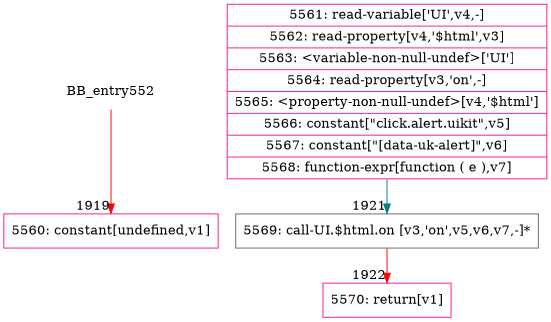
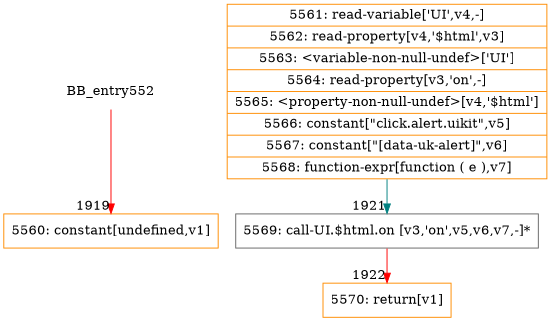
(387, 92) -> (387, 92)
(111, 231) -> (111, 231)
(387, 300) -> (387, 300)
